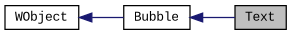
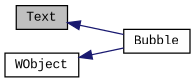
(219, 18) -> (102, 30)
